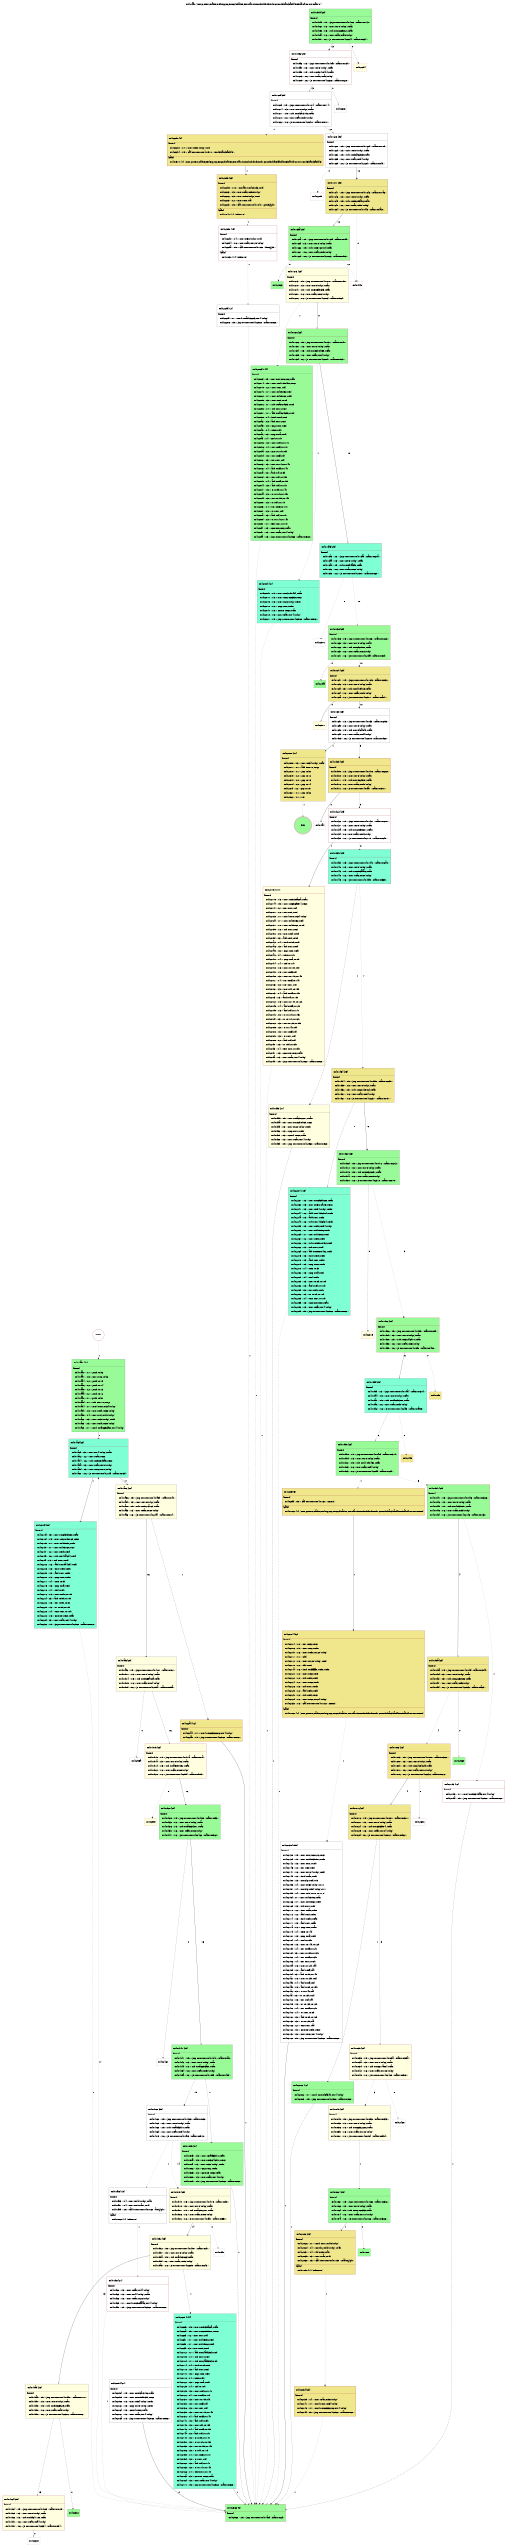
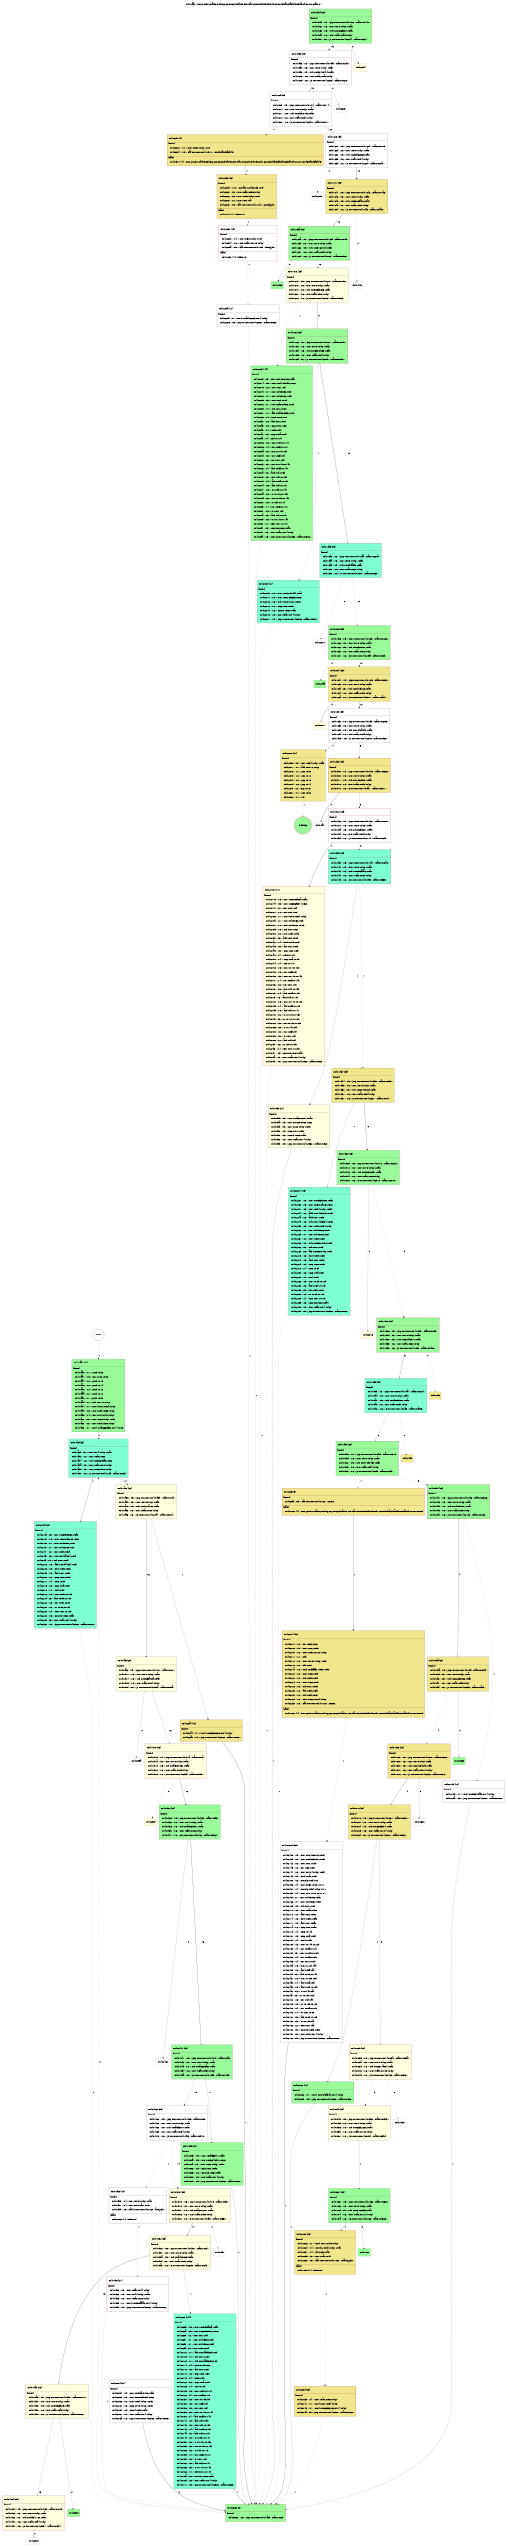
(351, 270) -> (318, 264)
(303, 825) -> (303, 825)
(239, 2497) -> (239, 2497)
